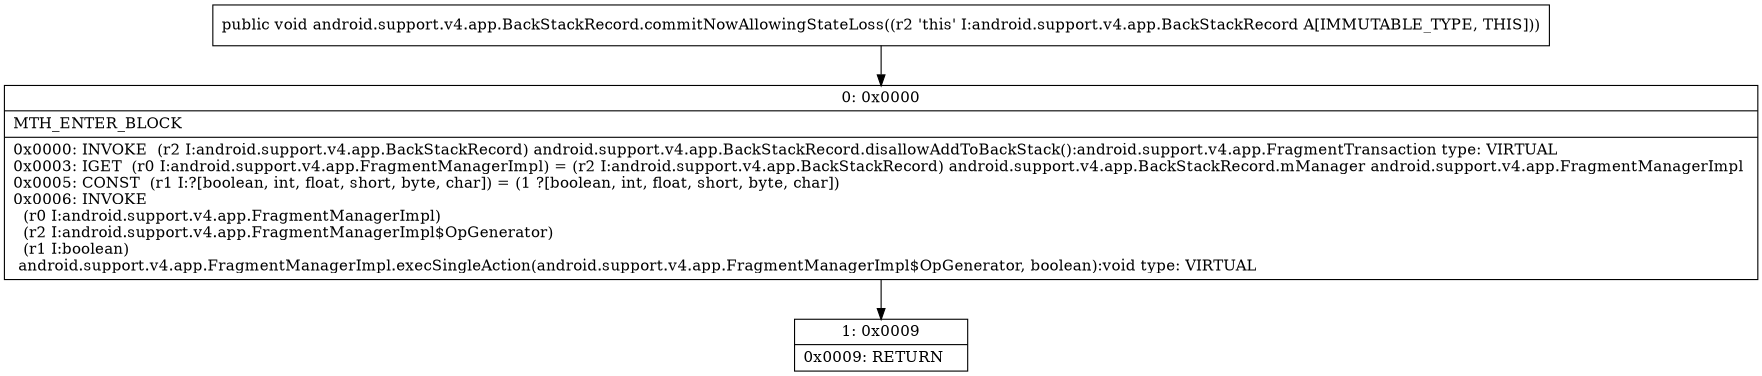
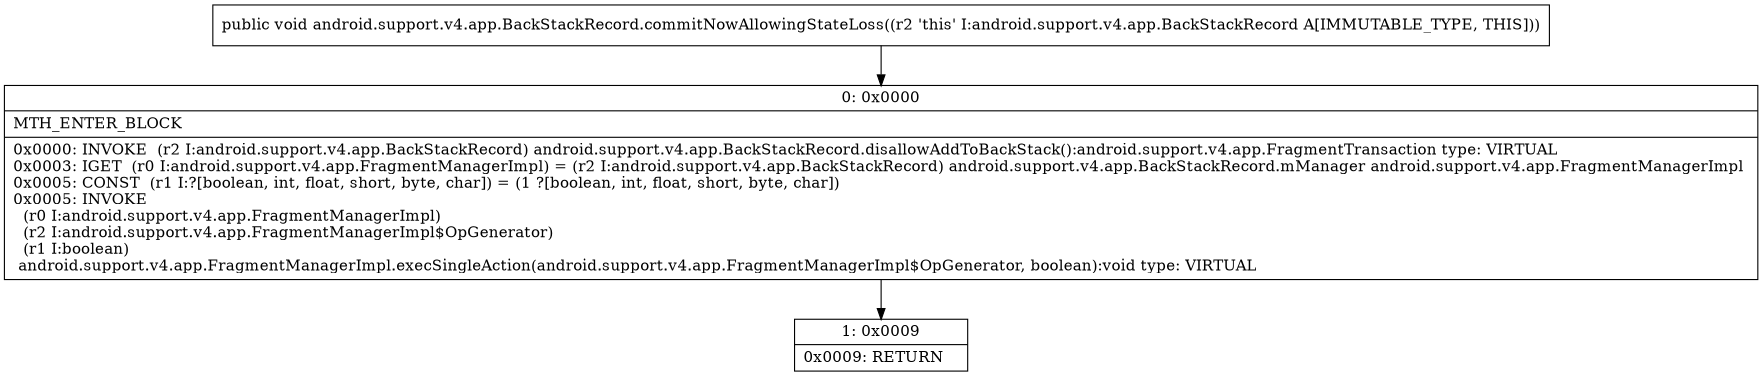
(85, 200) -> (85, 200)
